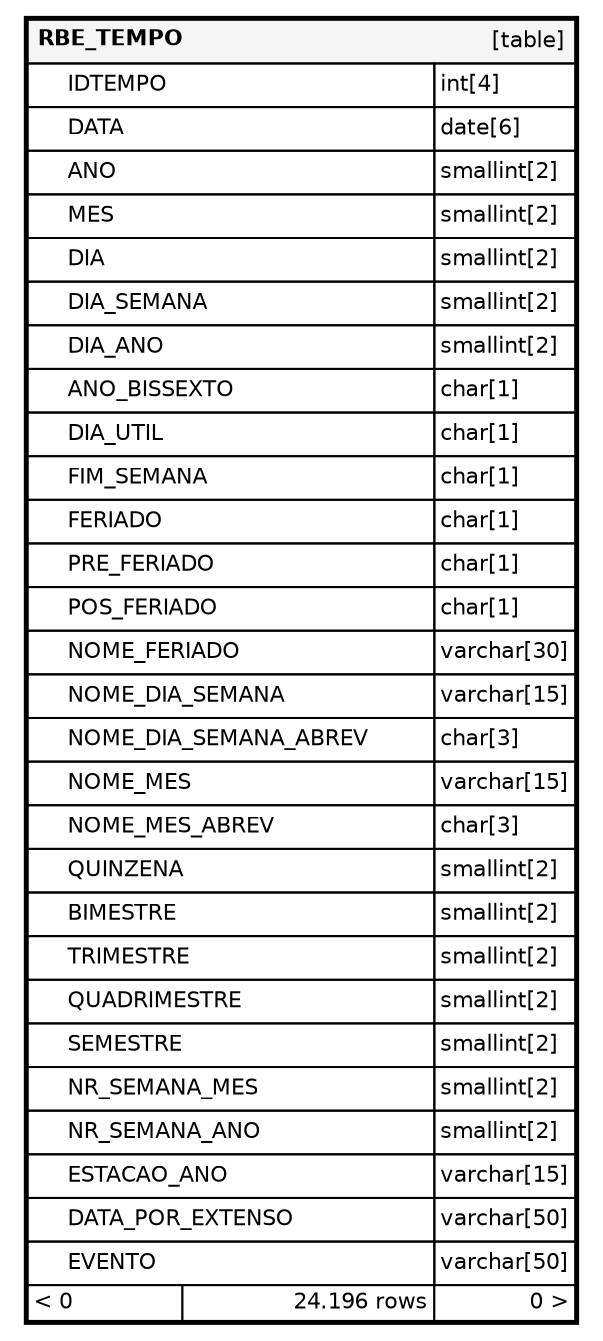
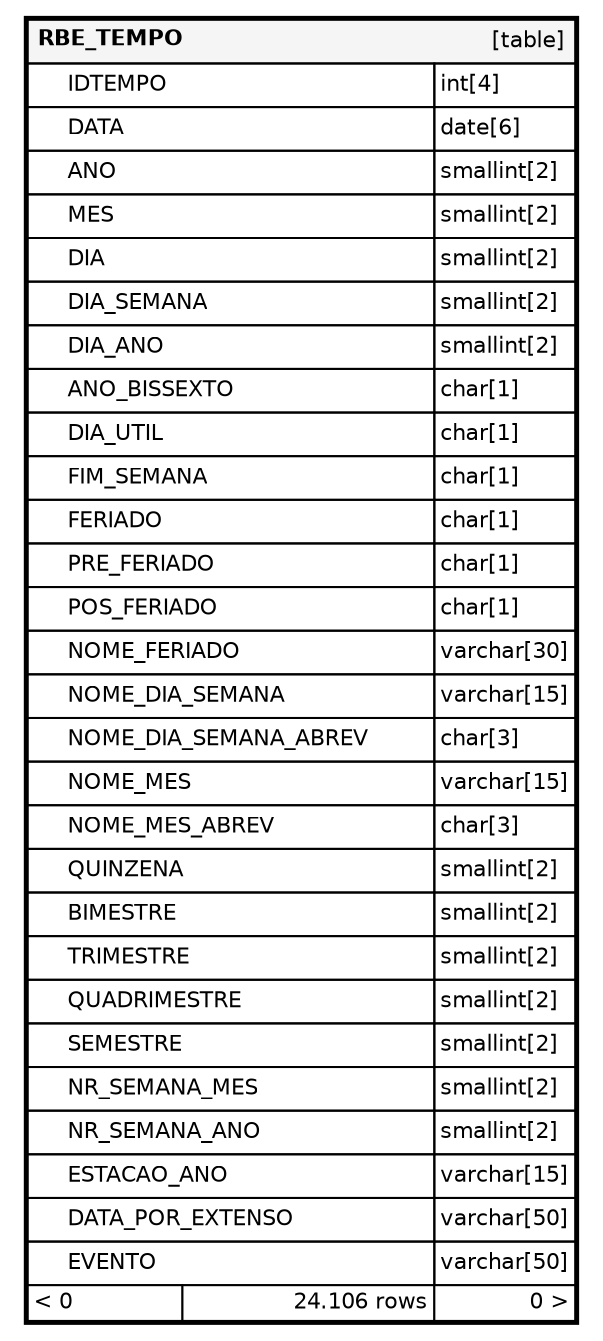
(361, 1302) -> (361, 1302)
